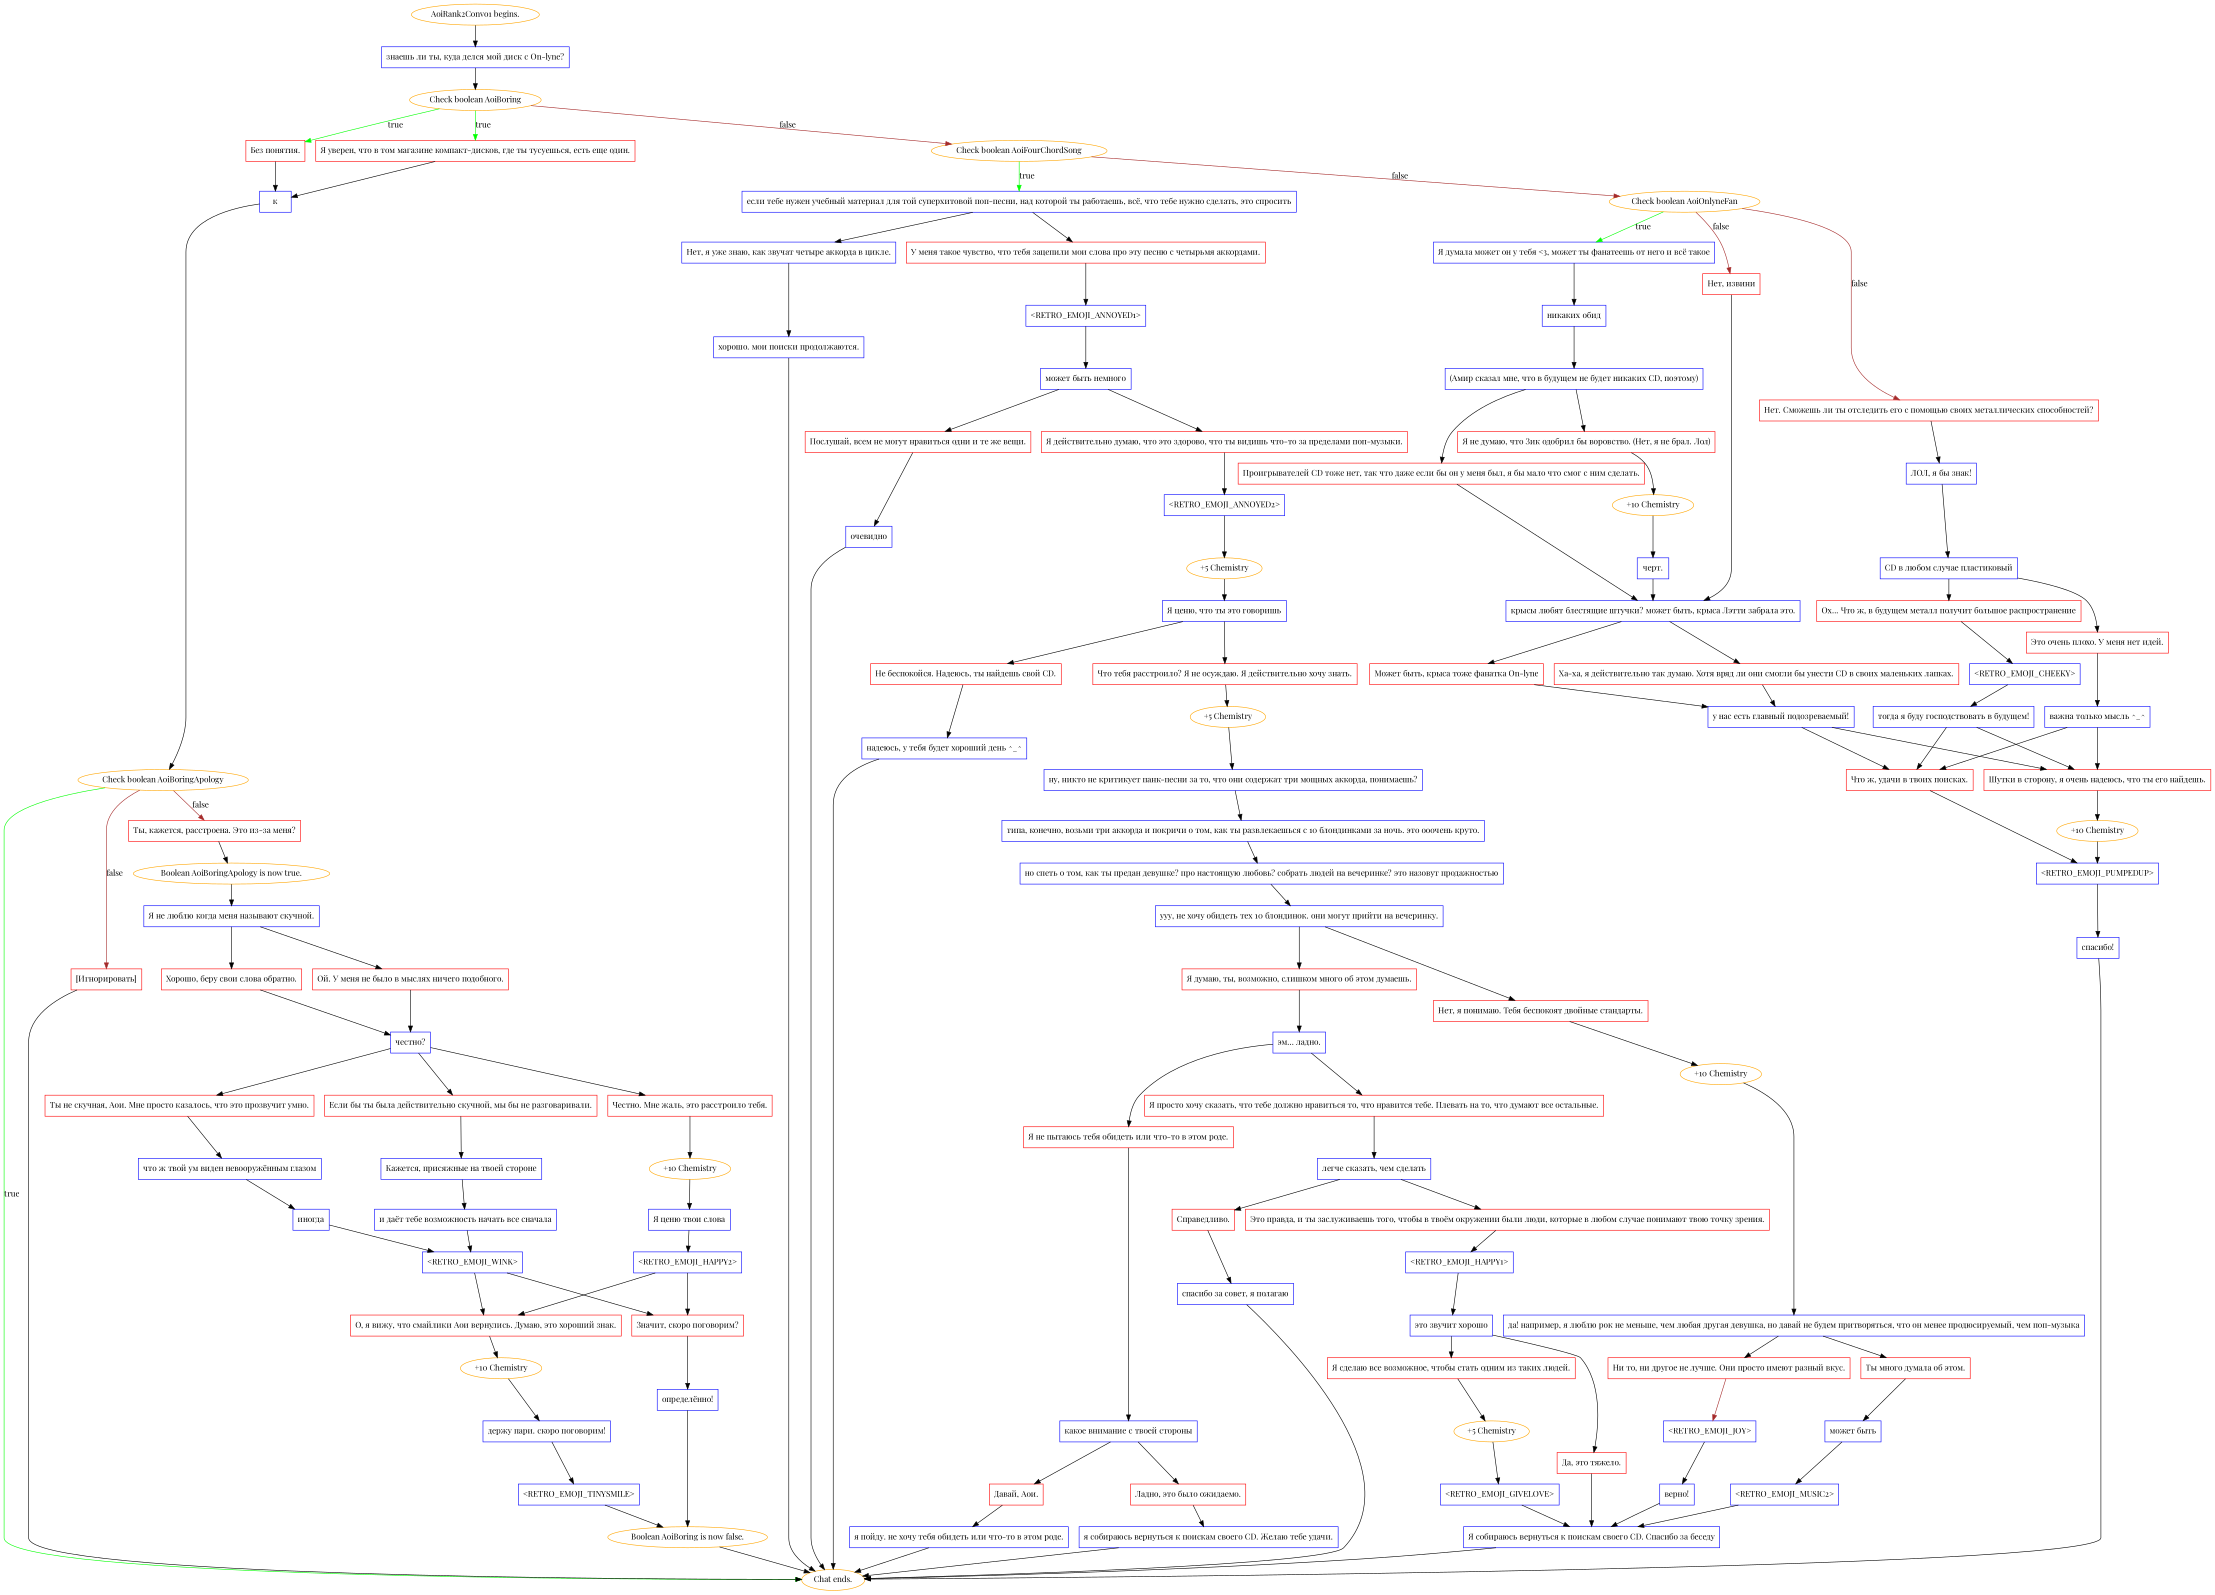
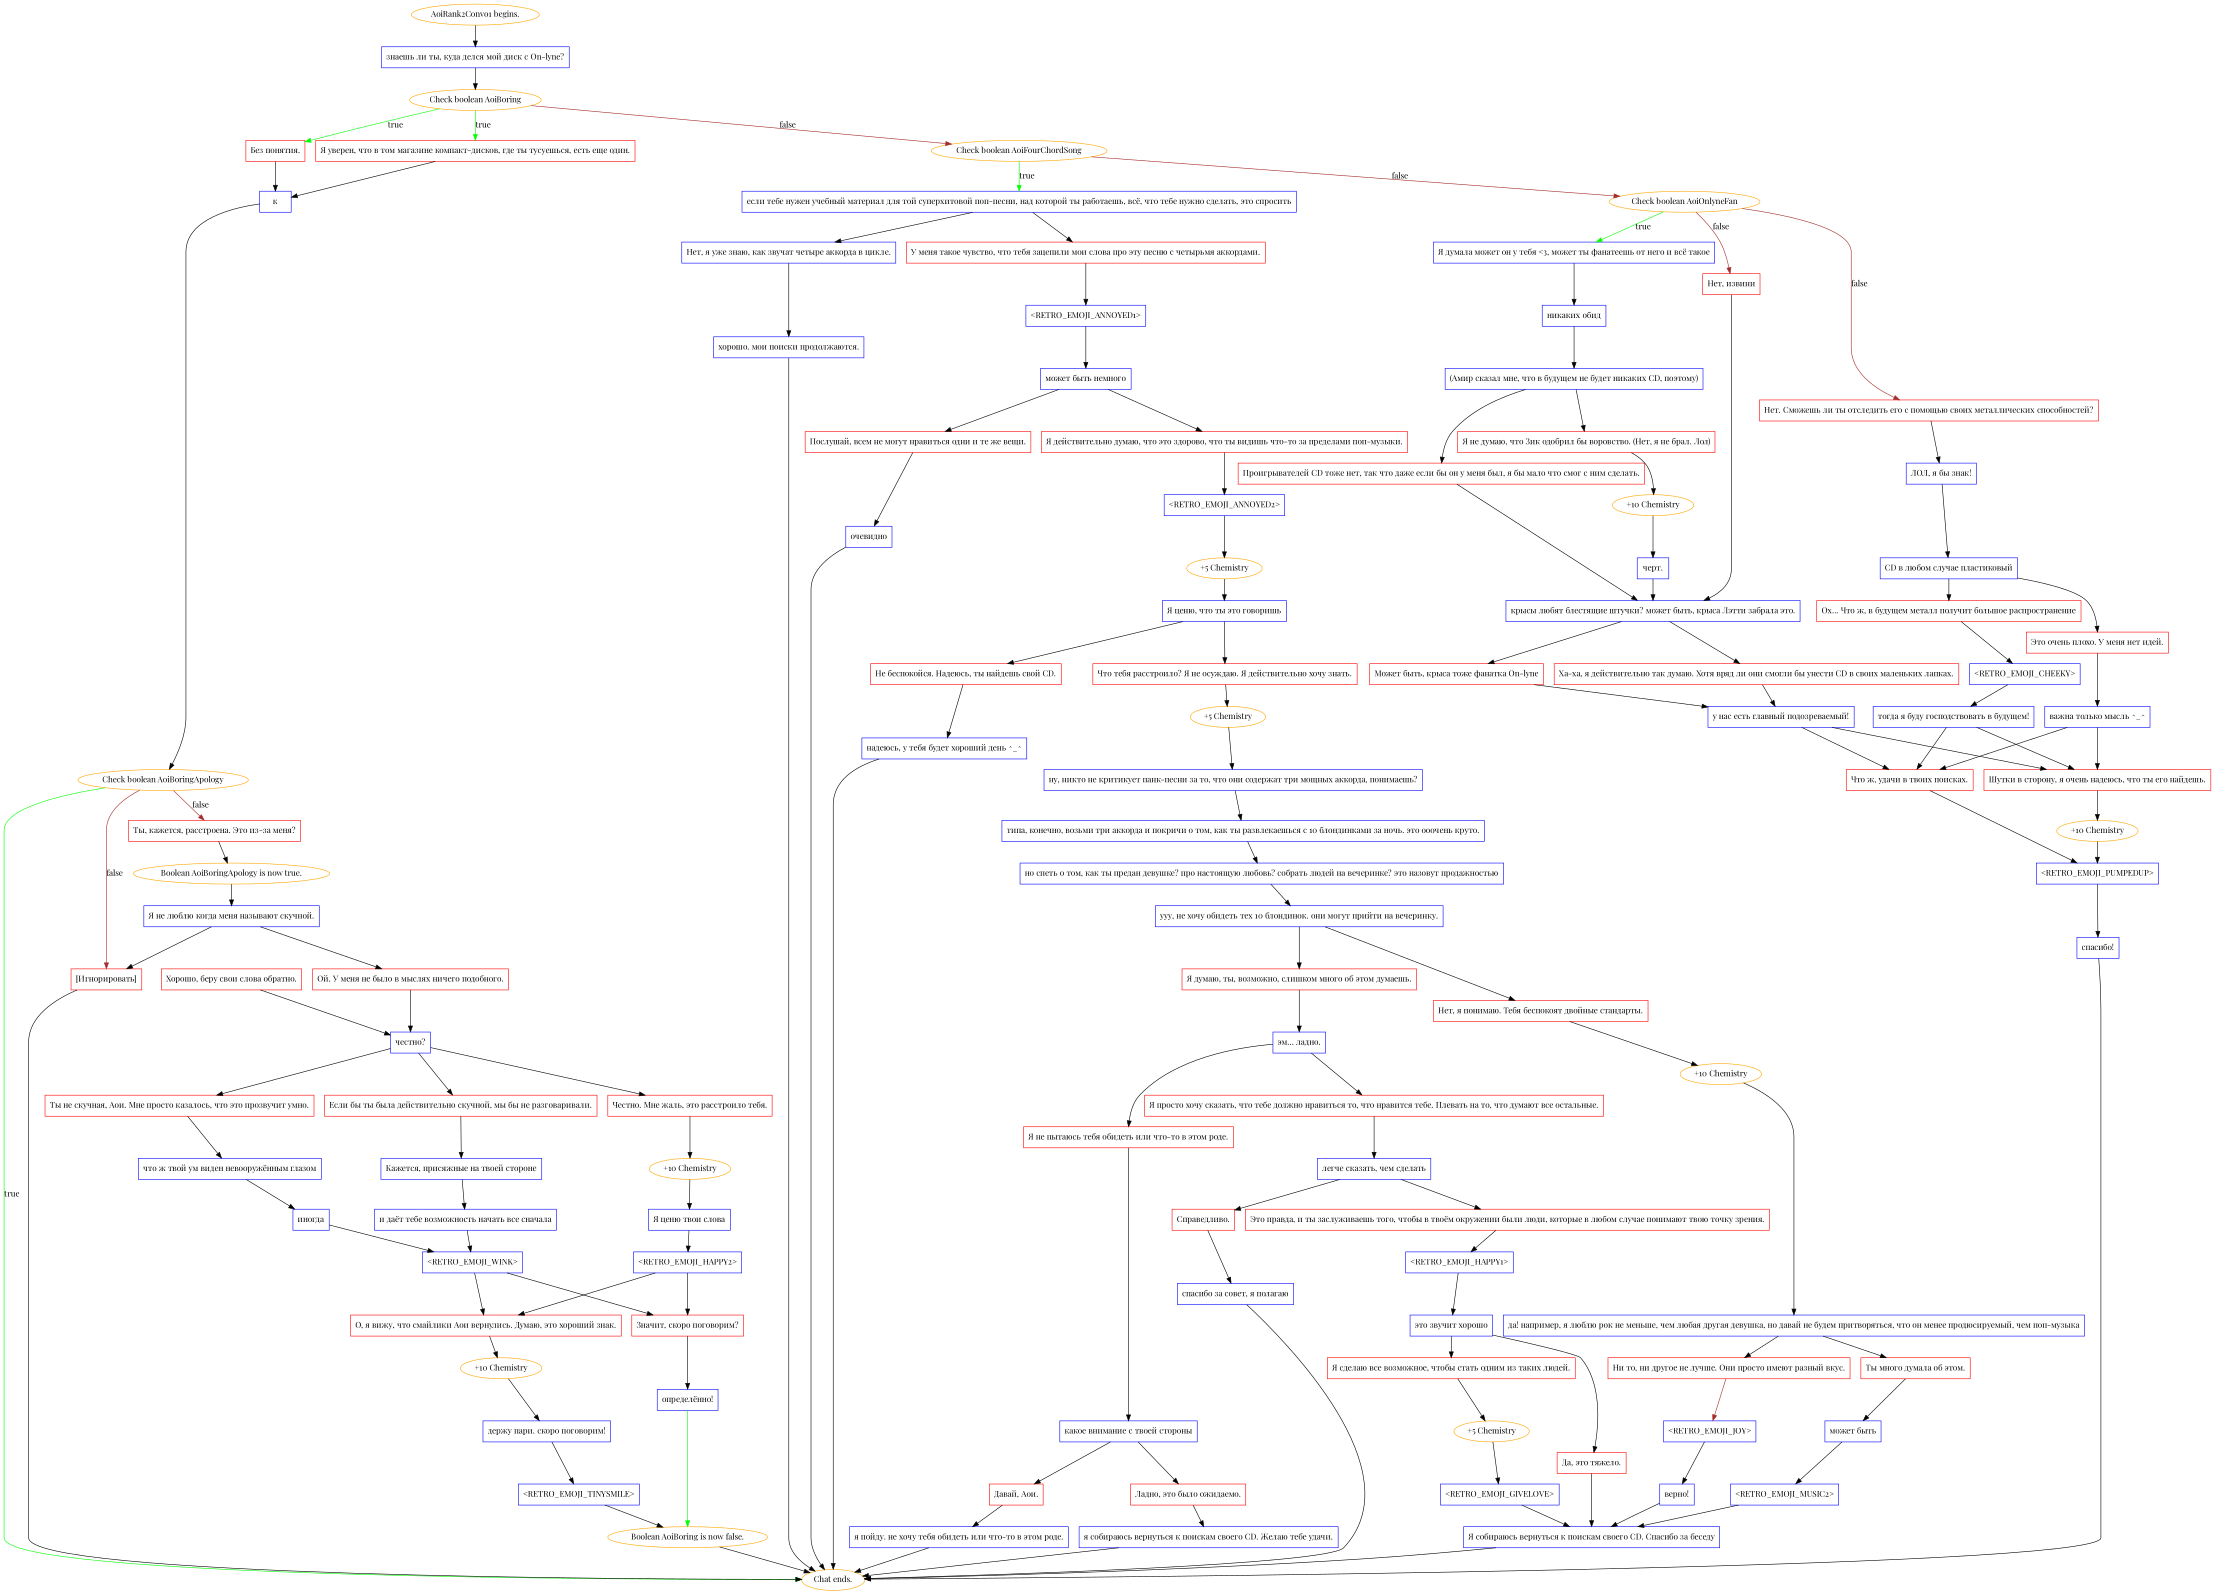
(232, 945) -> (172, 946)
(688, 1466) -> (688, 1466)
